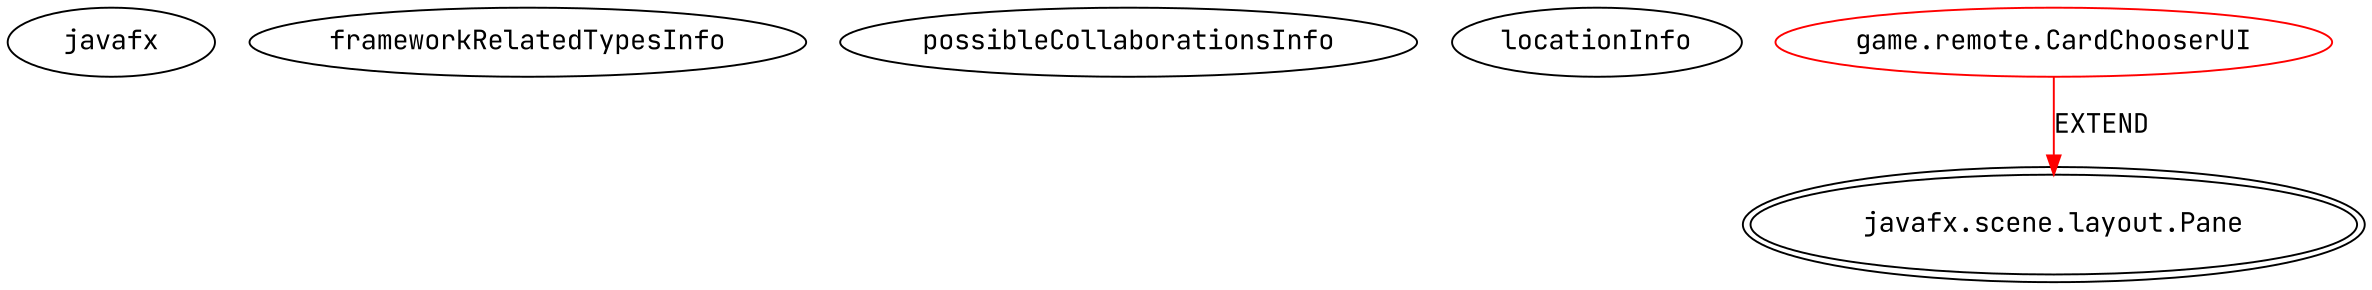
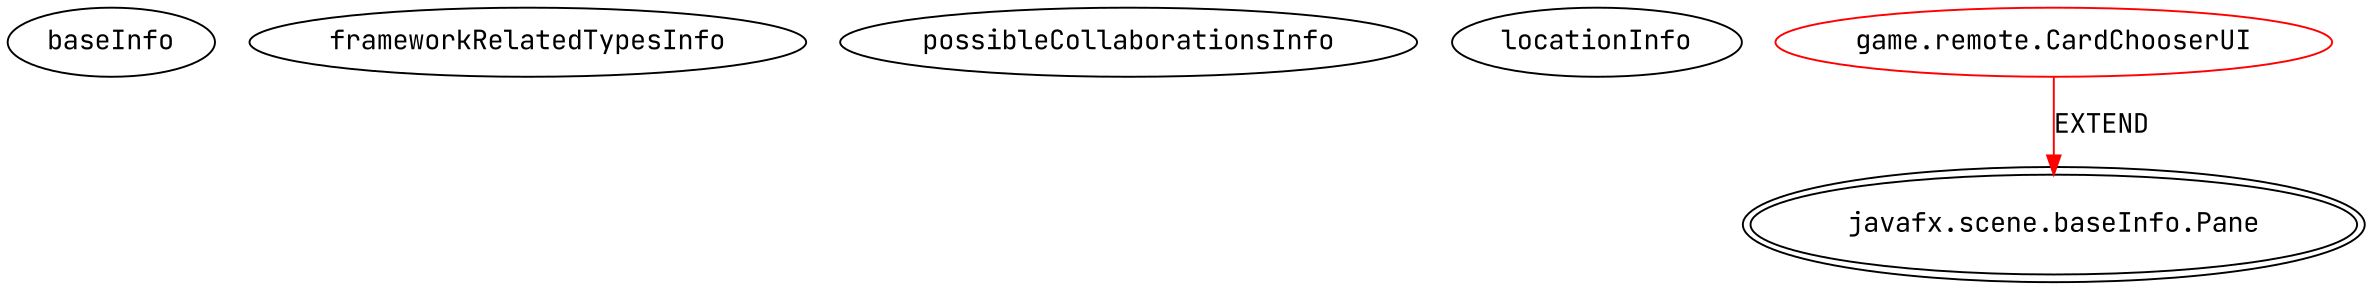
(111, 42) -> (111, 42)
(2054, 225) -> (2054, 225)
